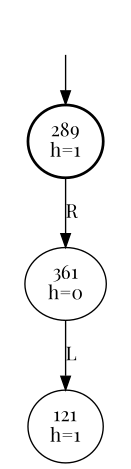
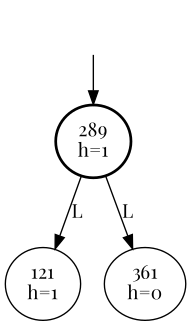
(72, 213) -> (128, 213)
(66, 348) -> (71, 206)
